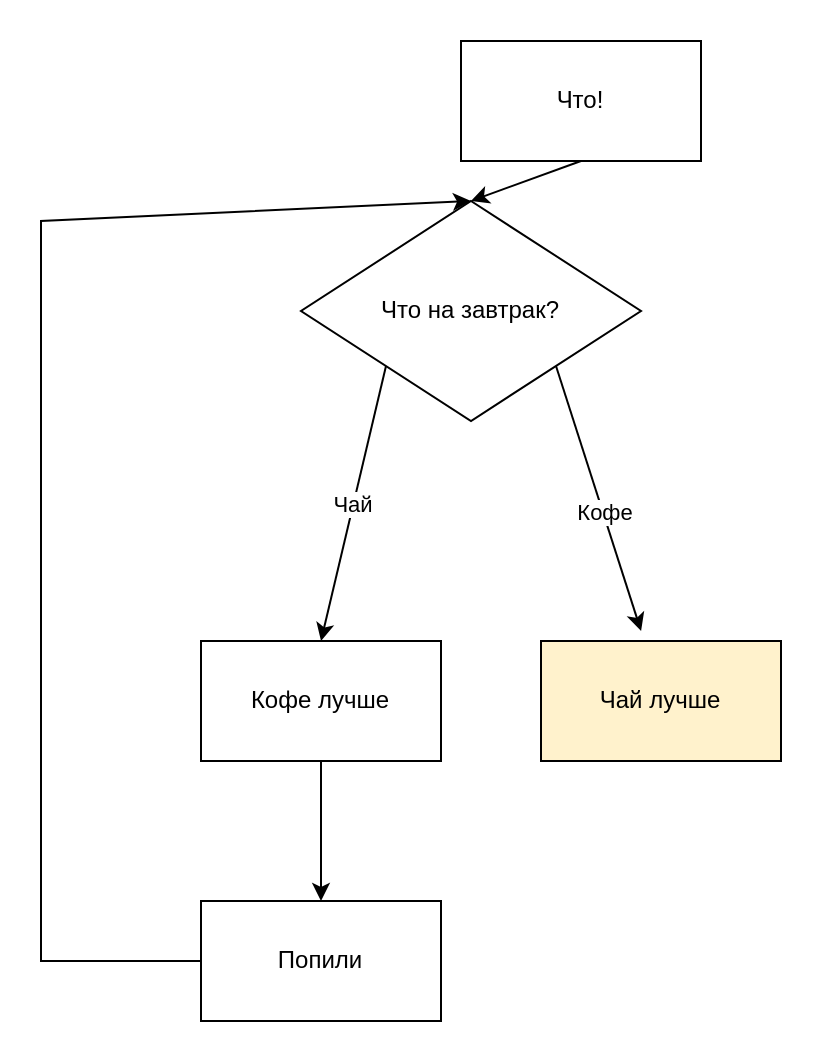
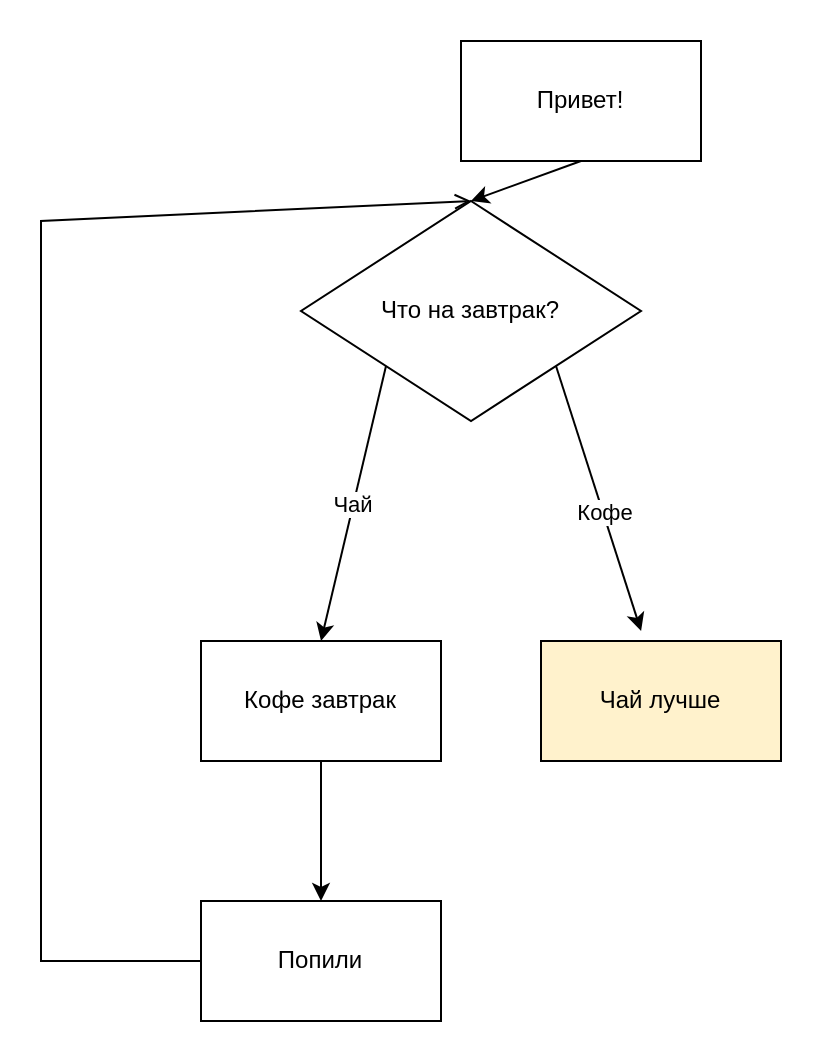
(581, 101) -> (581, 101)
(456, 202) -> (459, 202)
(321, 701) -> (321, 701)
